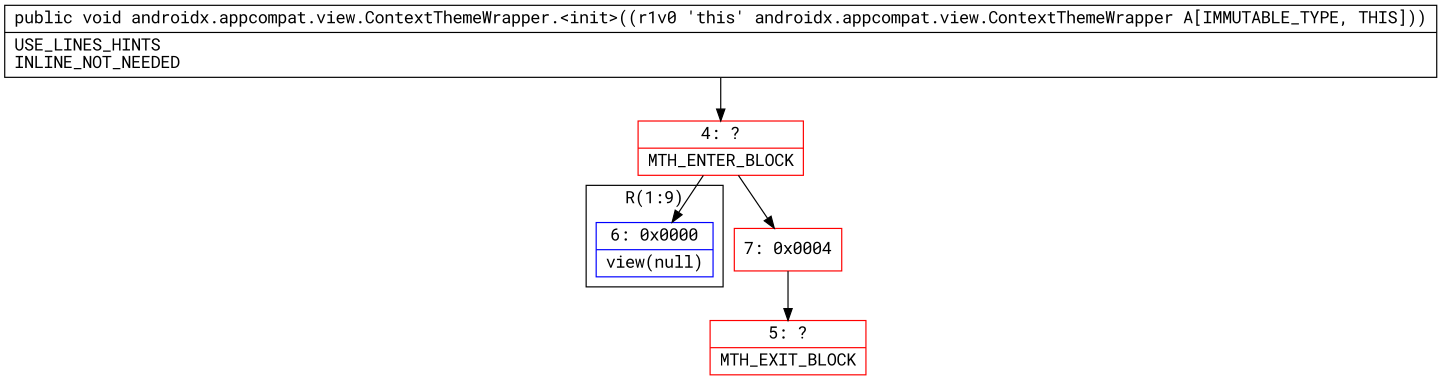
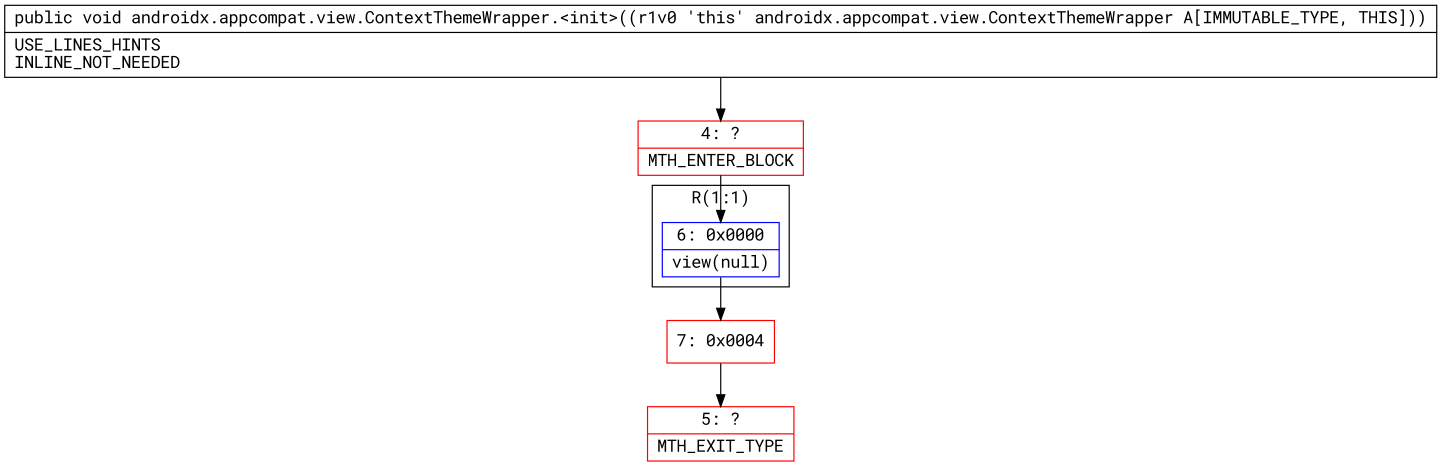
(753, 197) -> (721, 294)
(655, 199) -> (721, 199)
(788, 361) -> (721, 447)
